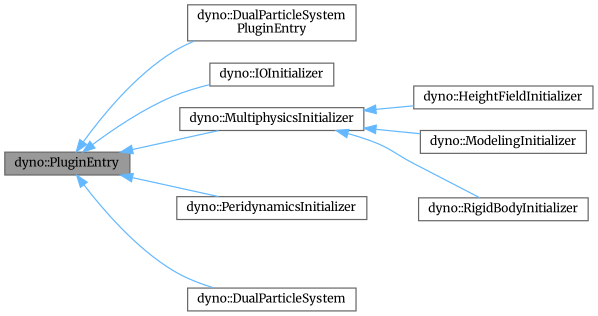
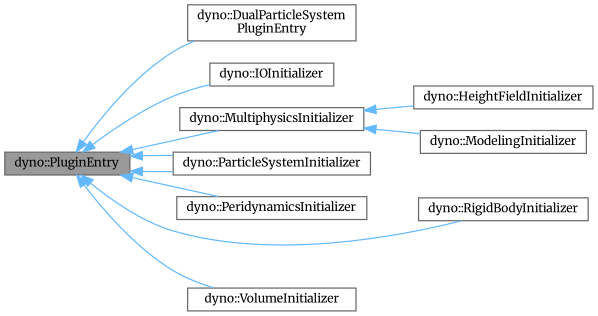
none -> (272, 164)
(414, 164) -> (270, 244)
(272, 299) -> (272, 299)
